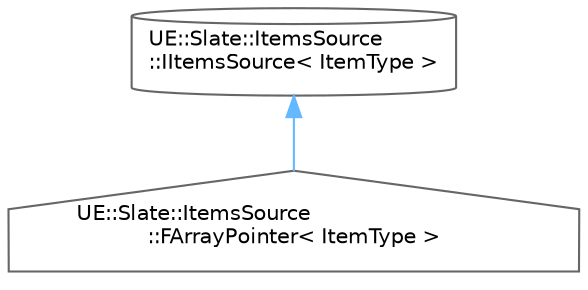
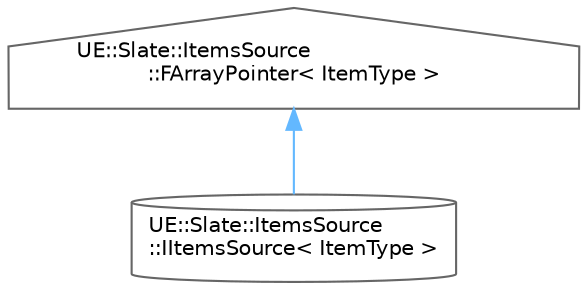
(294, 144) -> (294, 162)
